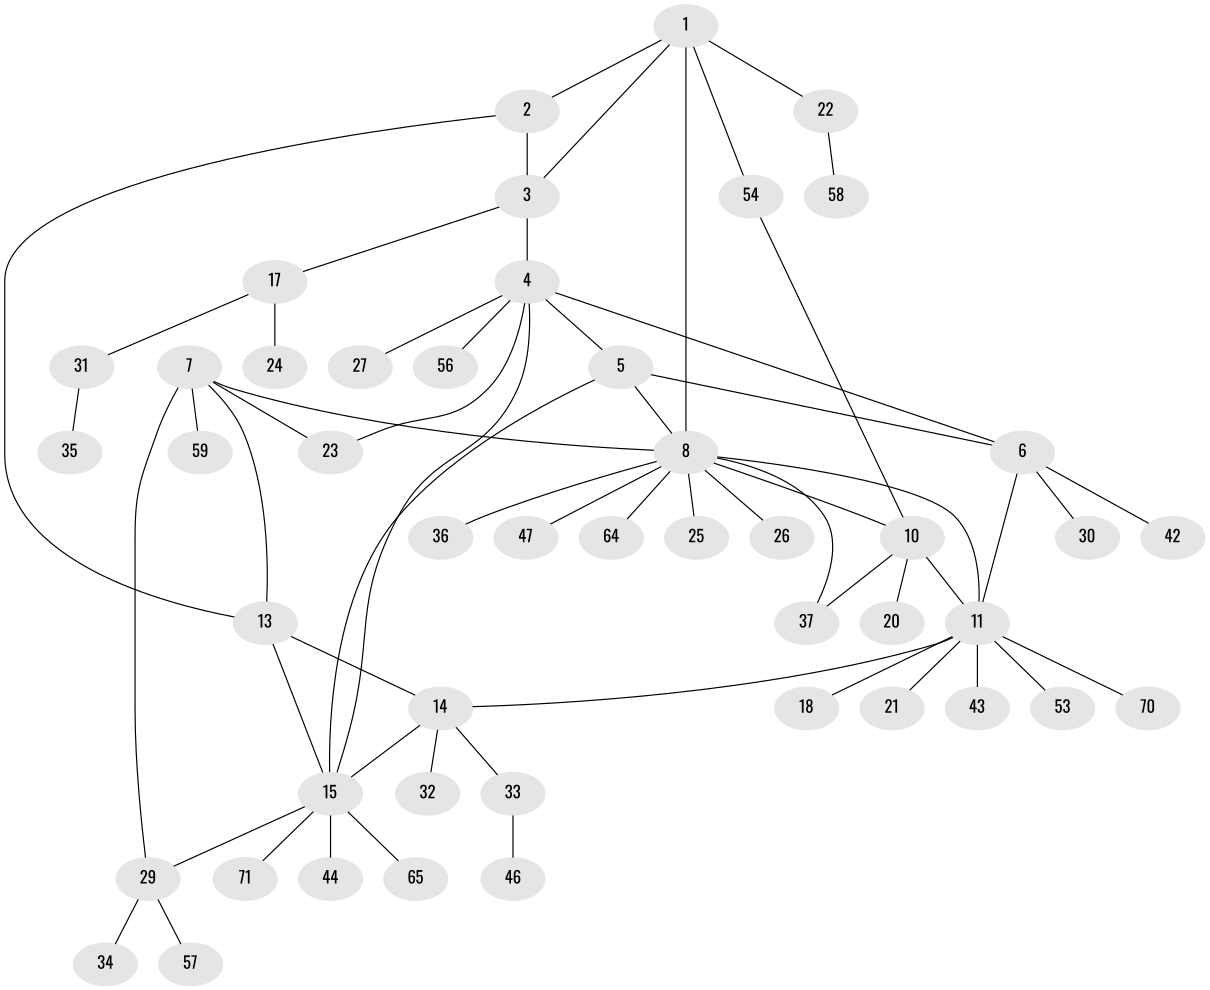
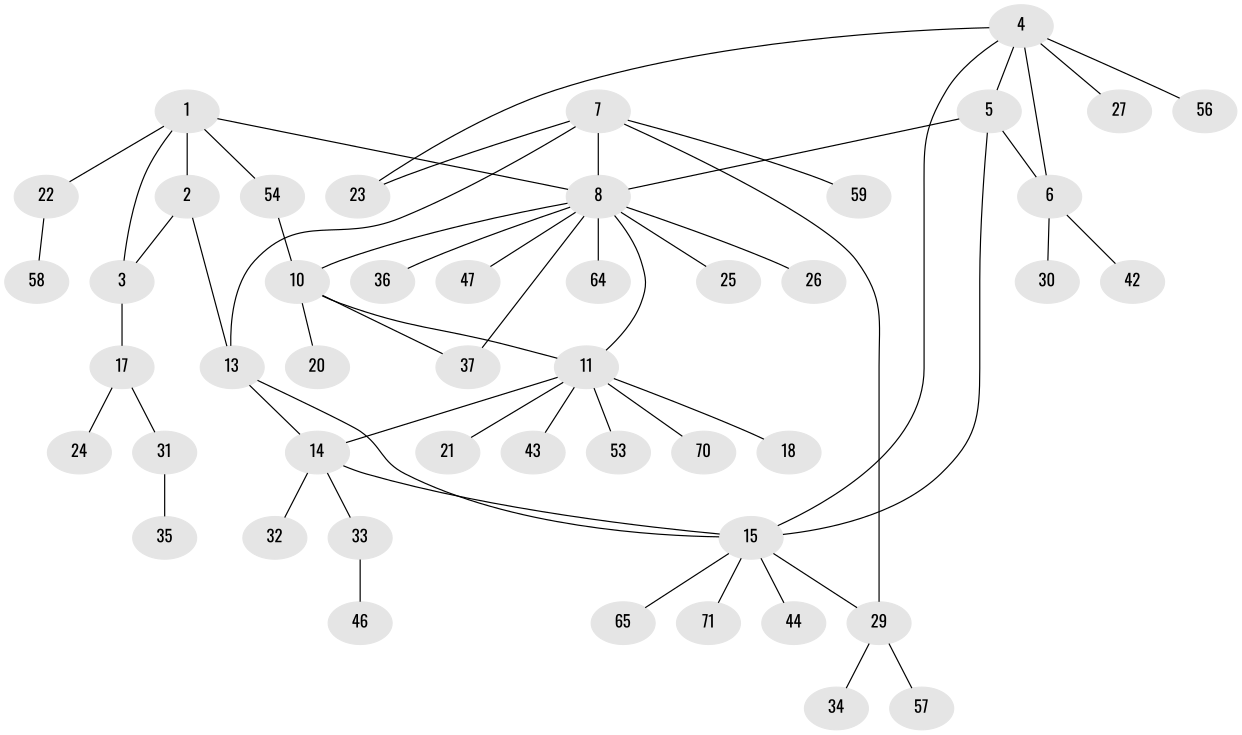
(527, 239) -> none
(1000, 538) -> none
